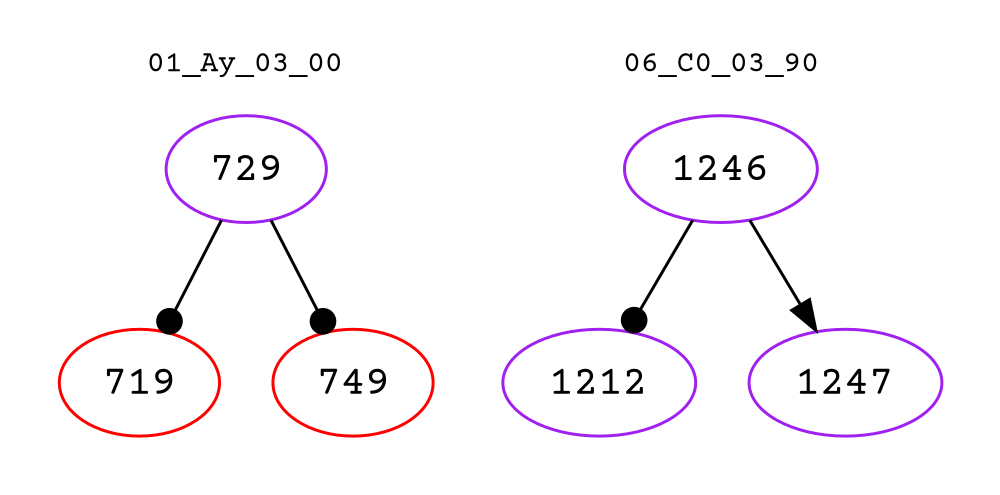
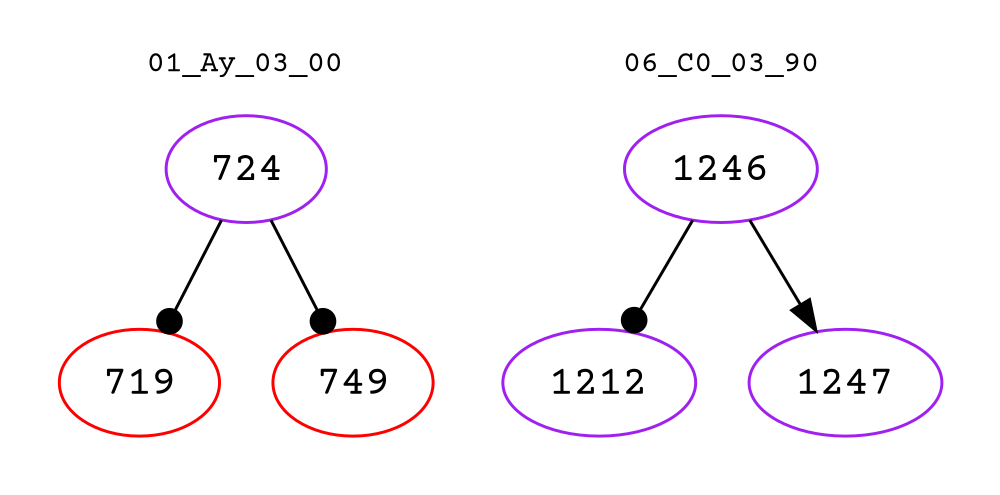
(246, 169) -> (246, 169)
